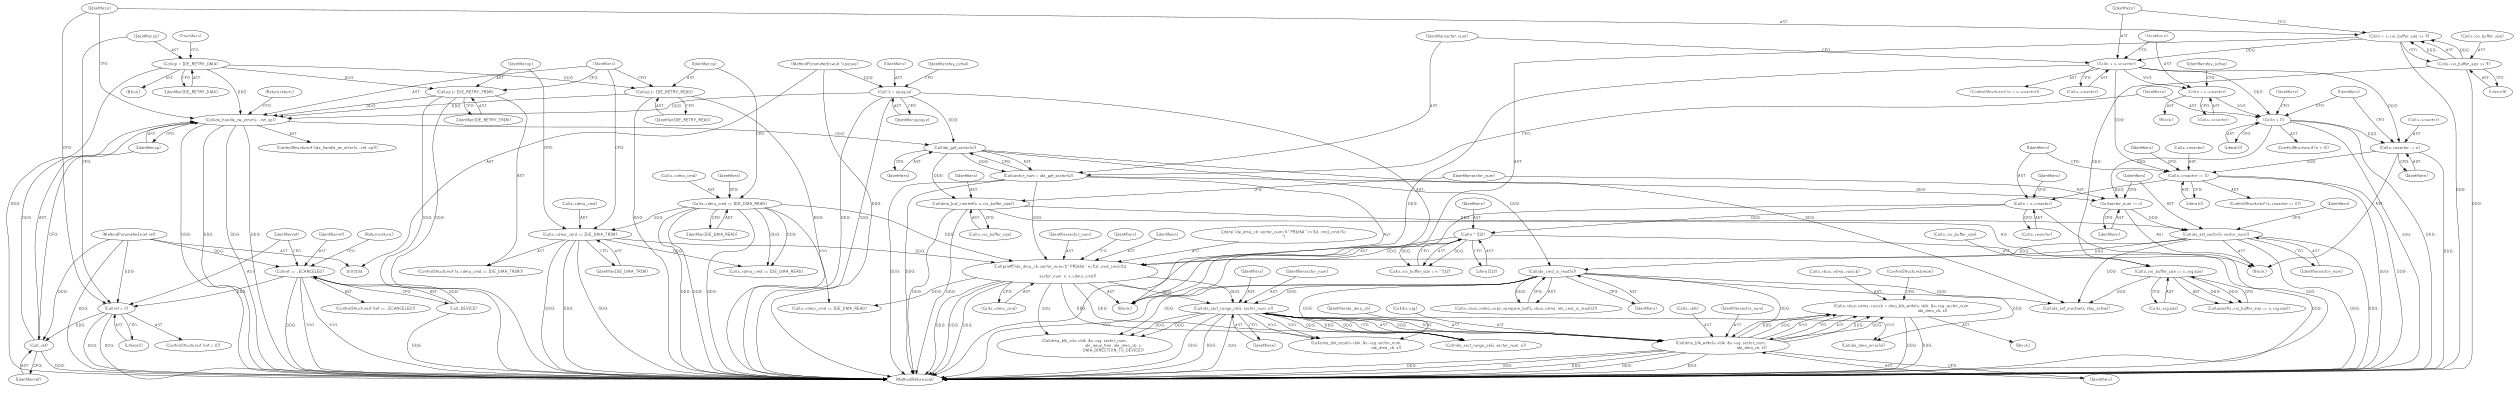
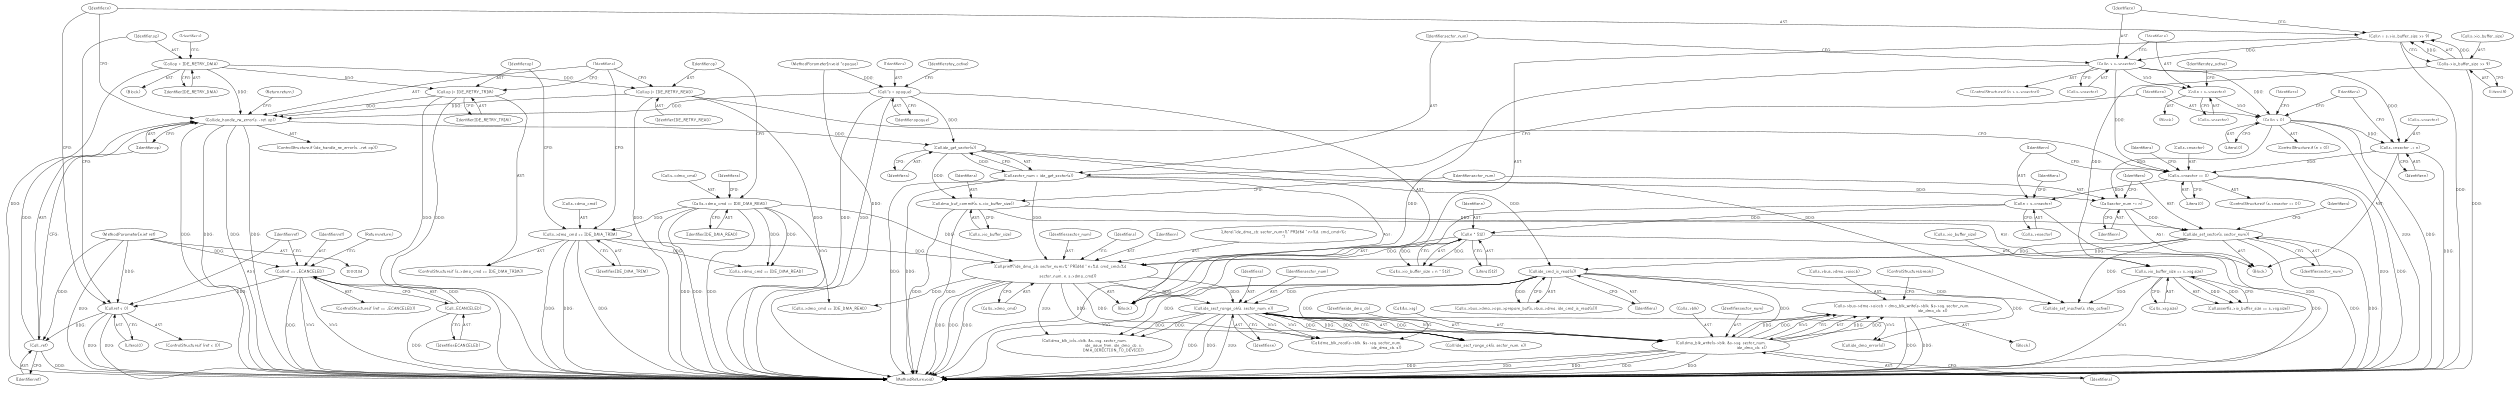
(685, 103) -> (1429, 131)
(575, 134) -> none
(463, 309) -> (463, 309)
none -> (458, 346)
none -> (1570, 376)
